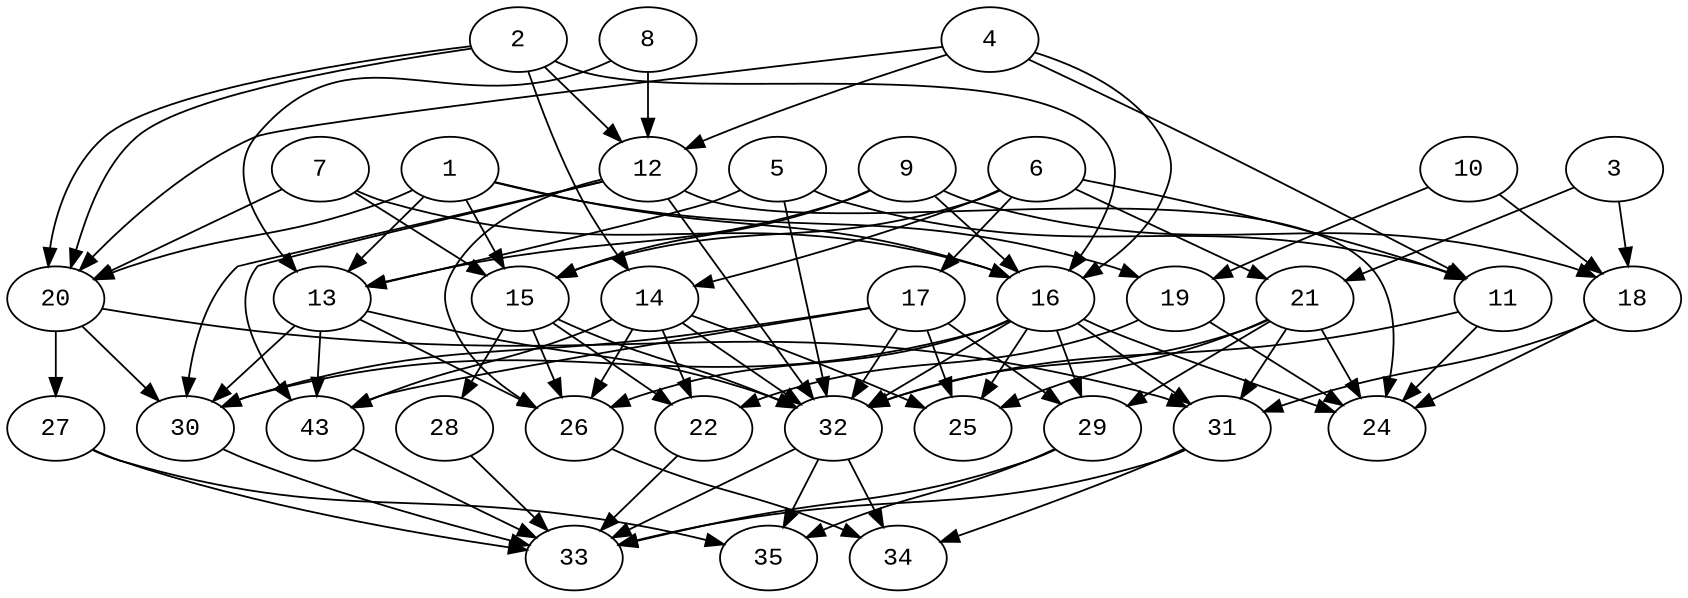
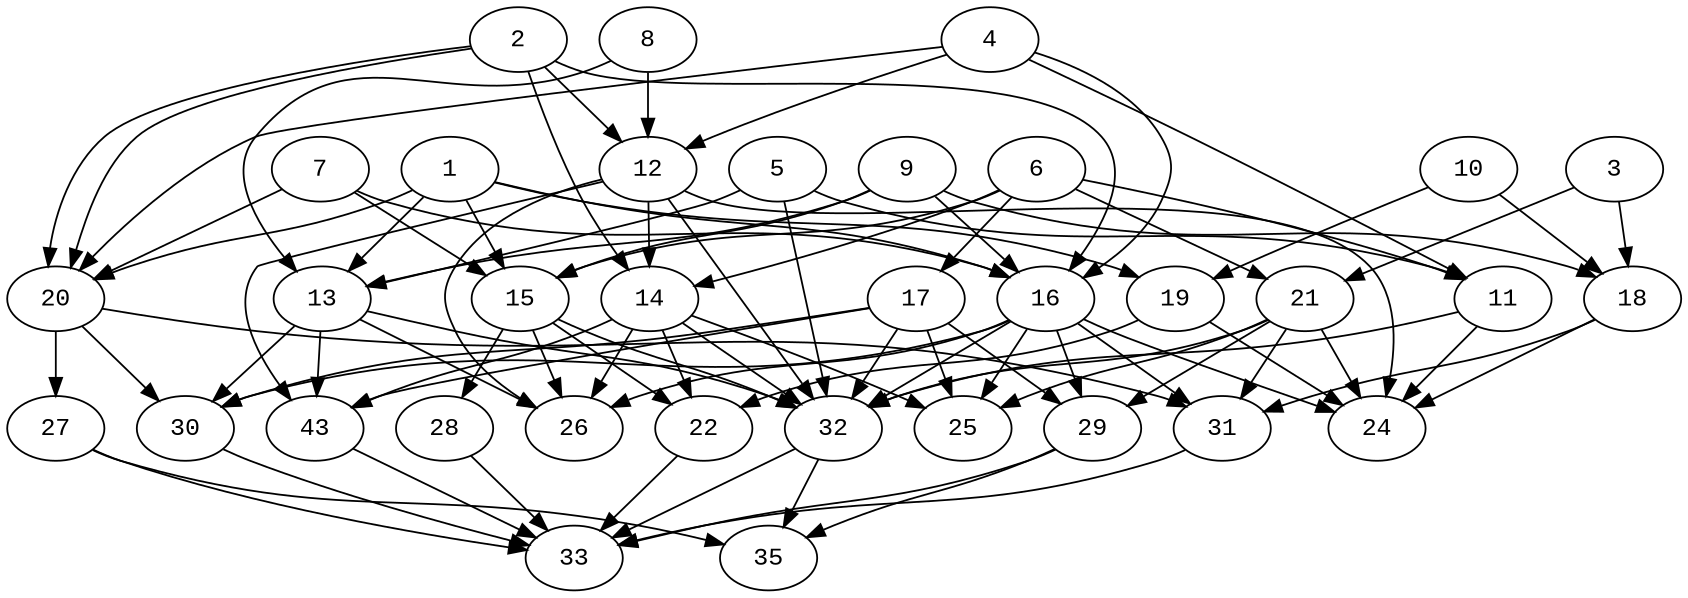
(238, 266) -> (649, 225)
(898, 558) -> none
